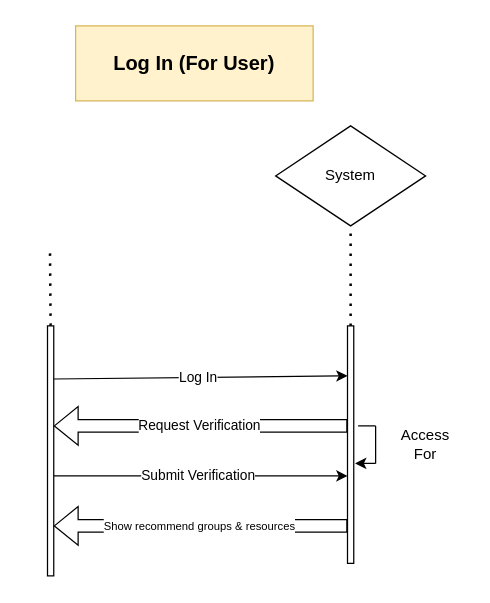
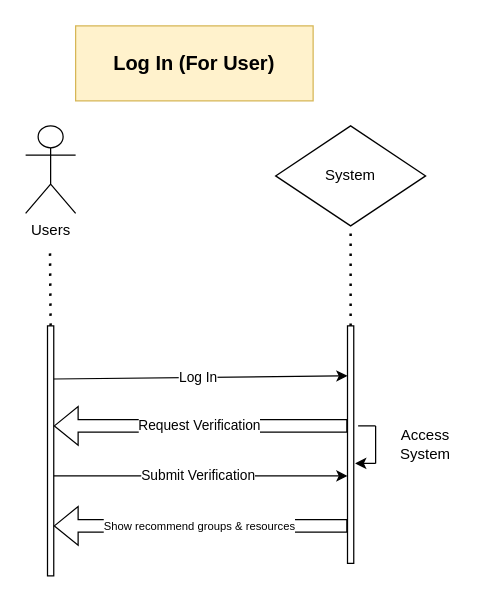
none -> (51, 169)
(426, 444) -> (426, 444)
